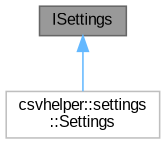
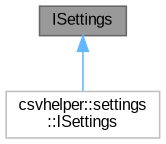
(83, 115) -> (83, 115)
